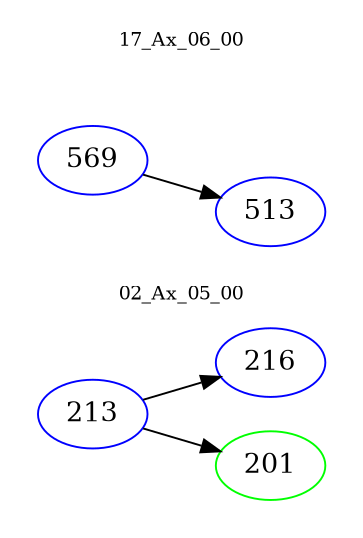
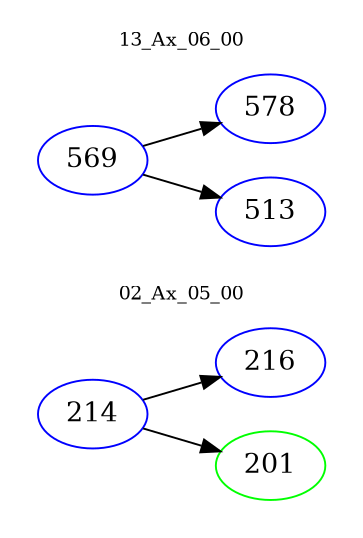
(182, 41) -> (182, 41)
none -> (271, 109)
(93, 414) -> (93, 414)
